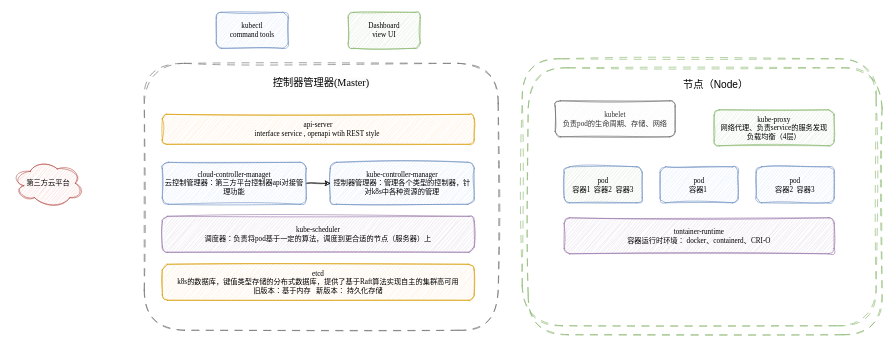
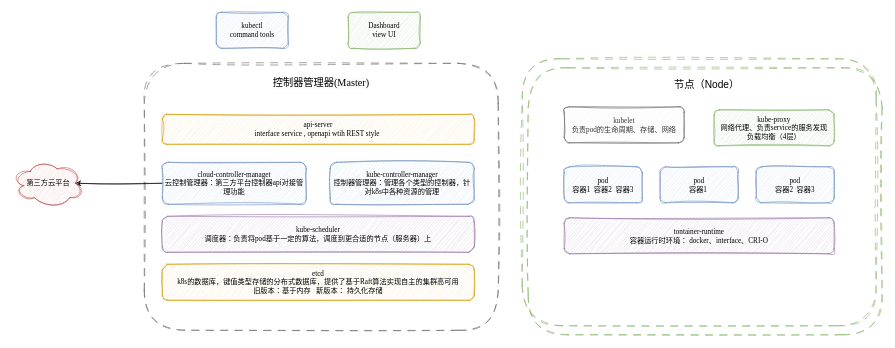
(716, 85) -> (707, 85)
(615, 119) -> (624, 125)
(317, 183) -> (120, 183)
(603, 185) -> (603, 185)
(699, 236) -> (699, 236)
